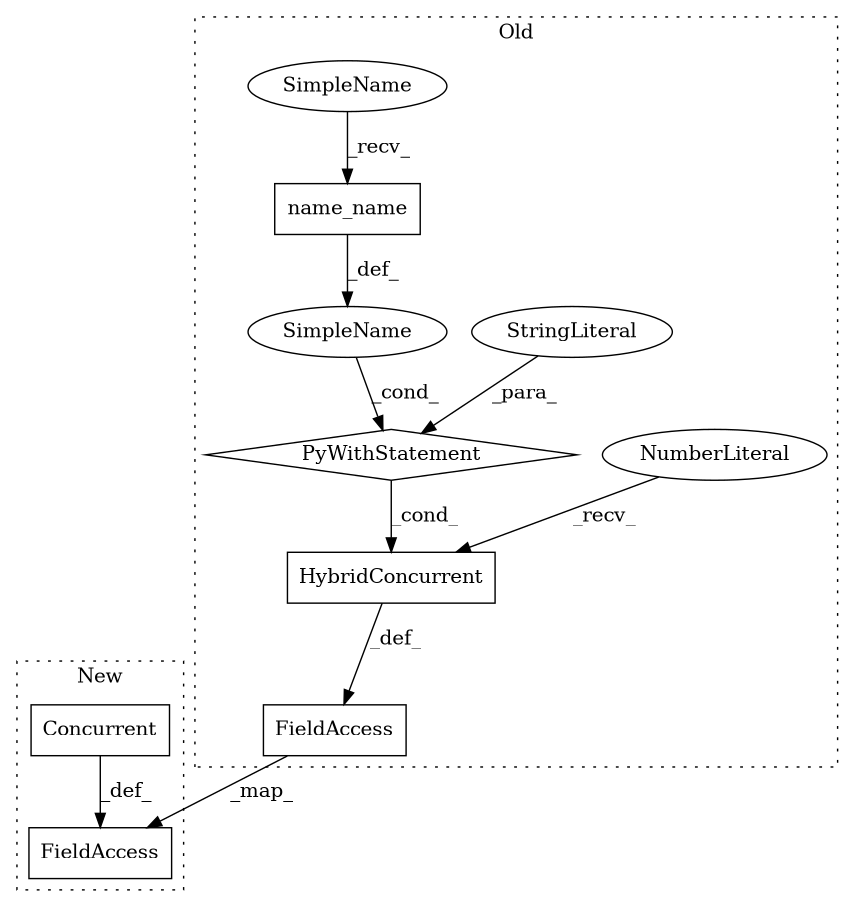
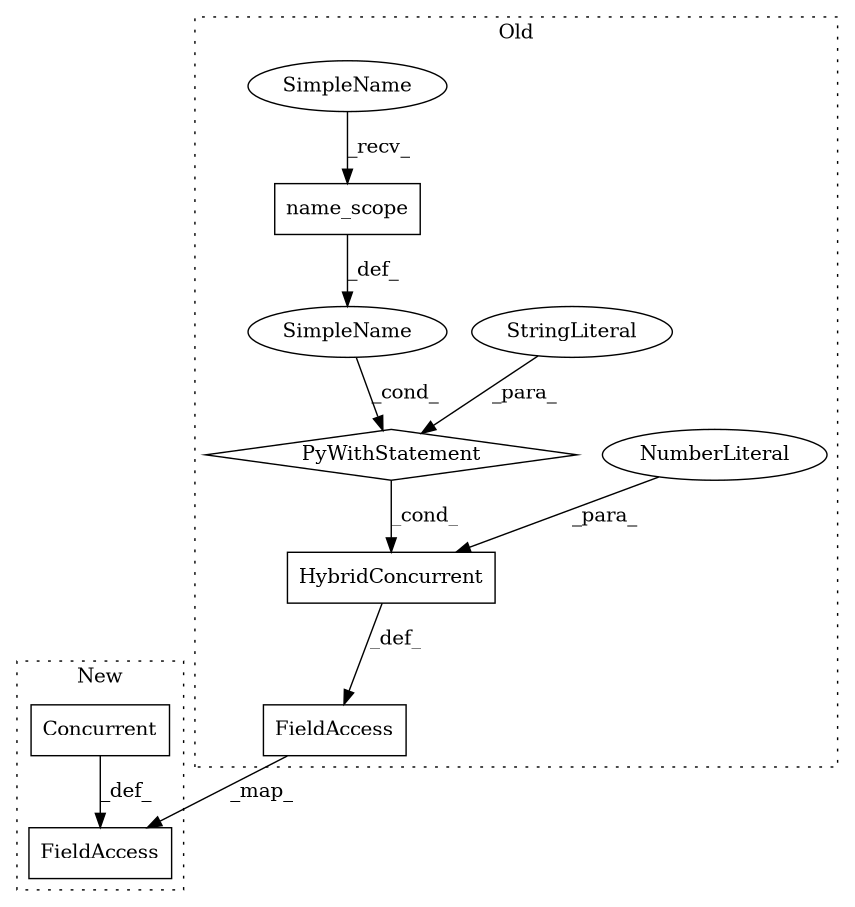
(347, 209) -> (347, 209)
(605, 516) -> (605, 516)
